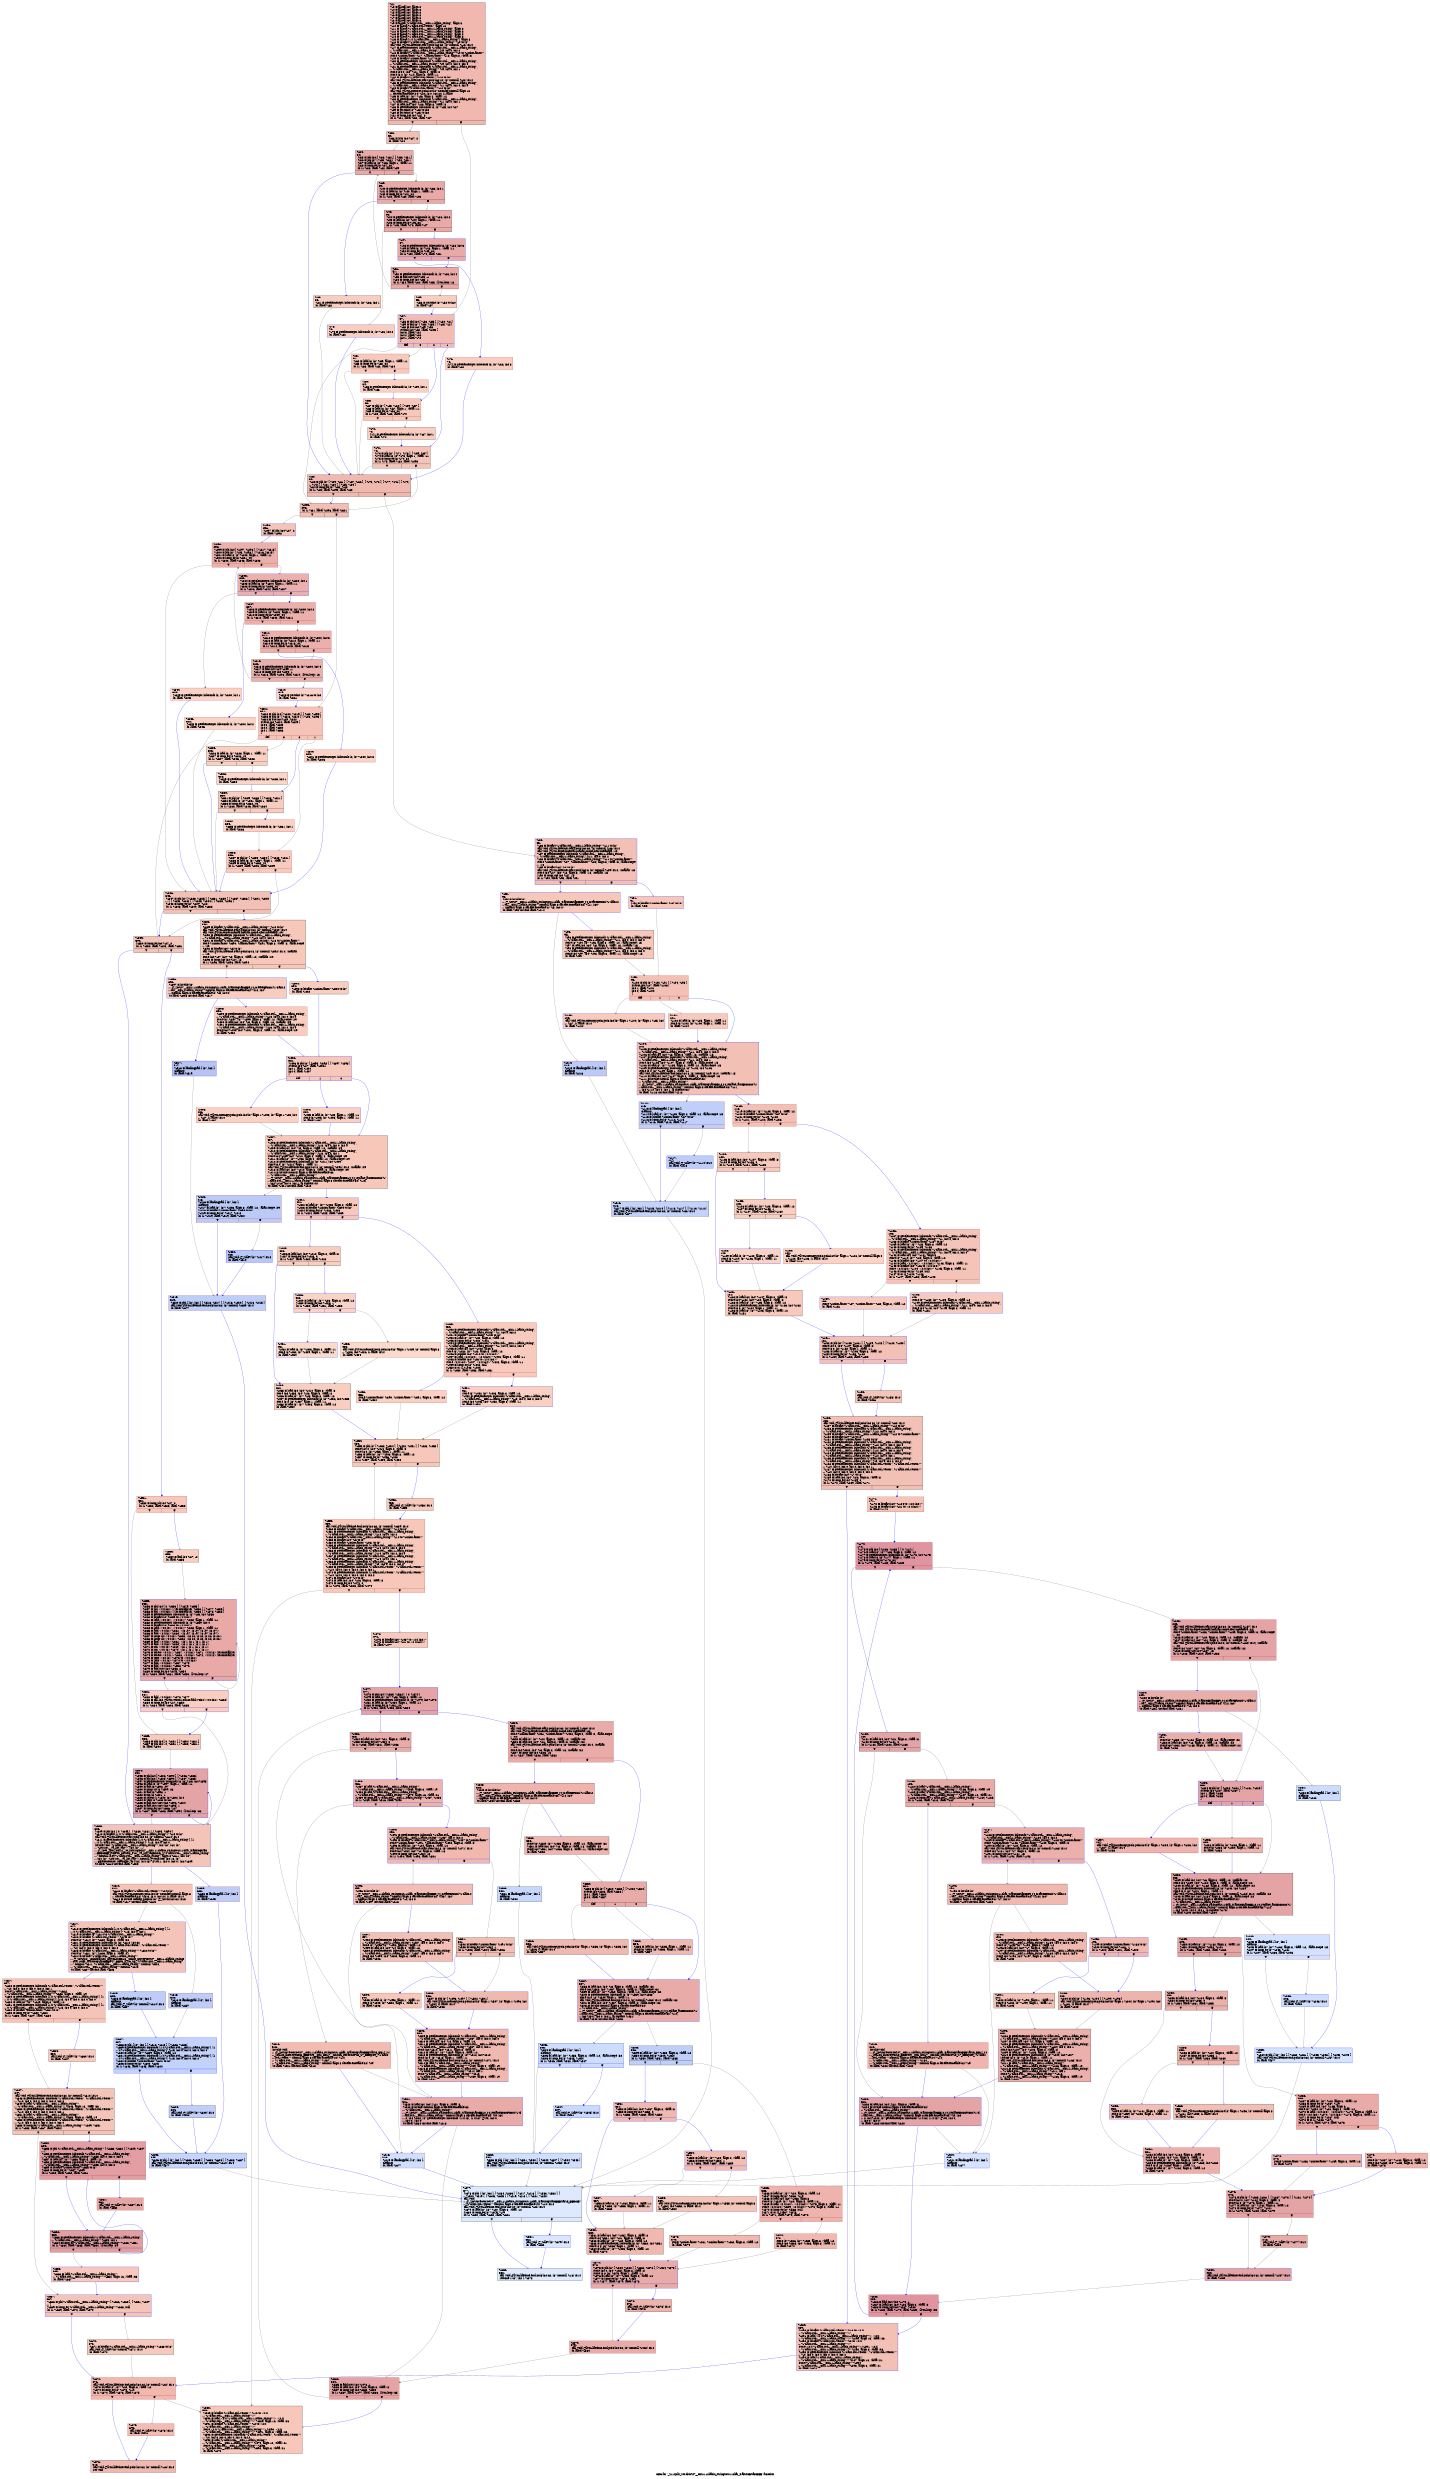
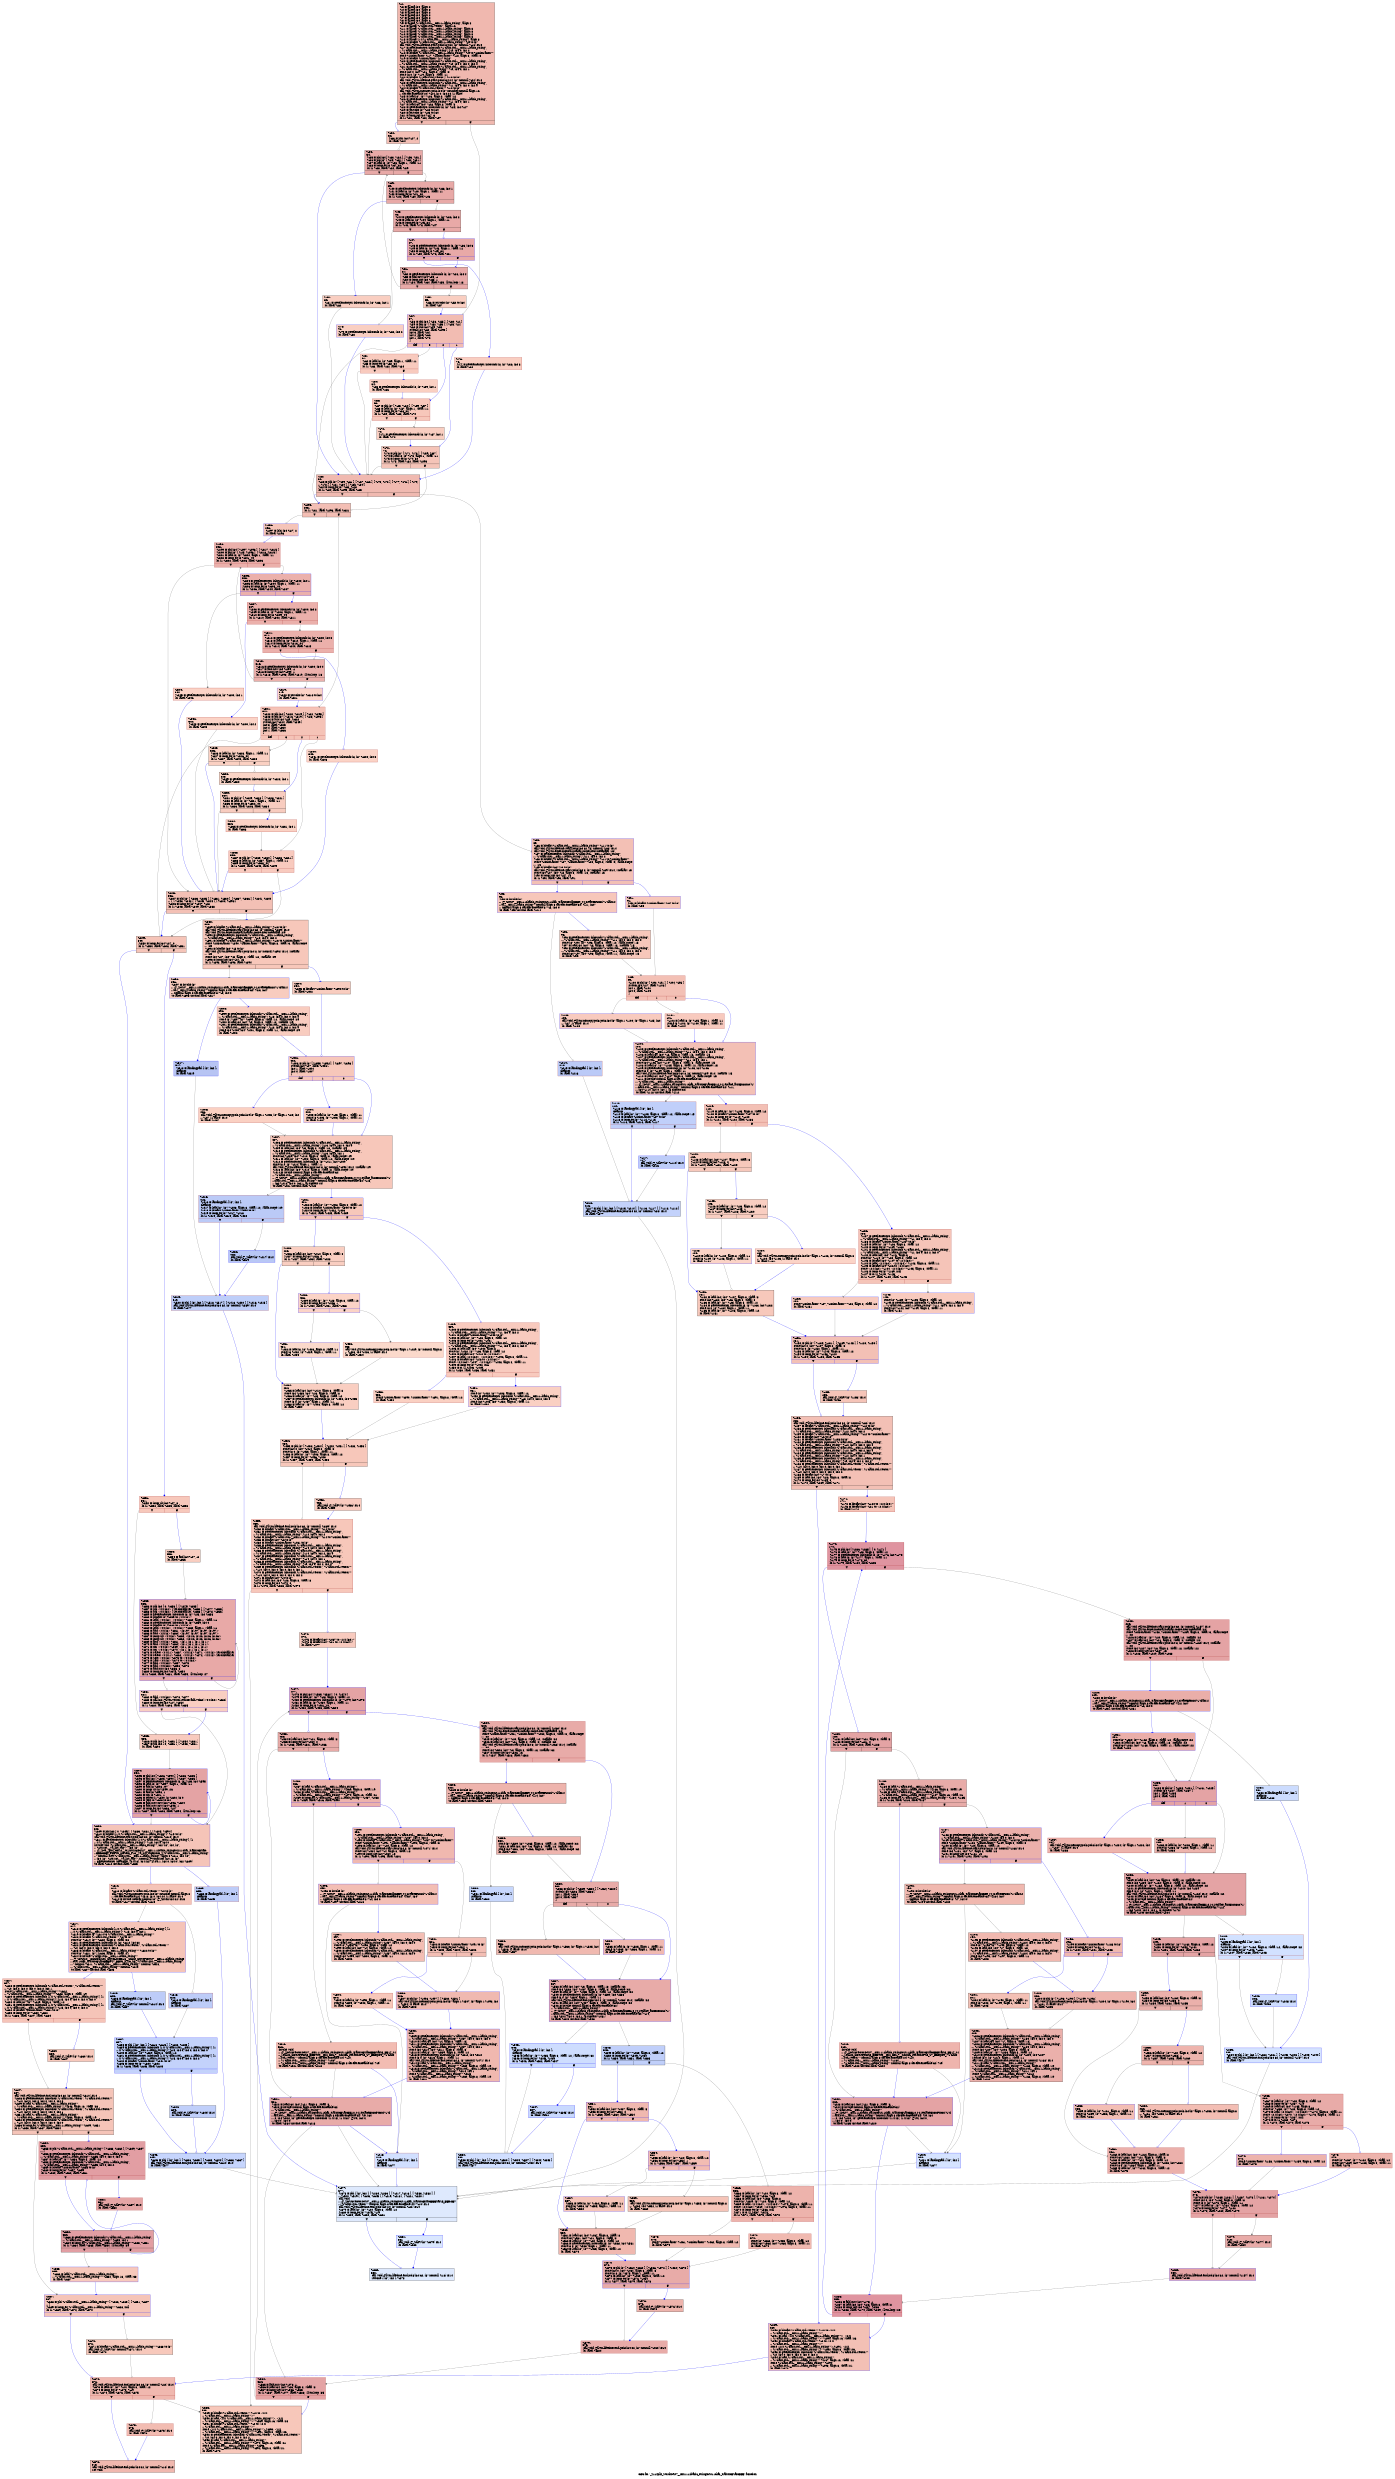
(529, 2177) -> (357, 2157)
